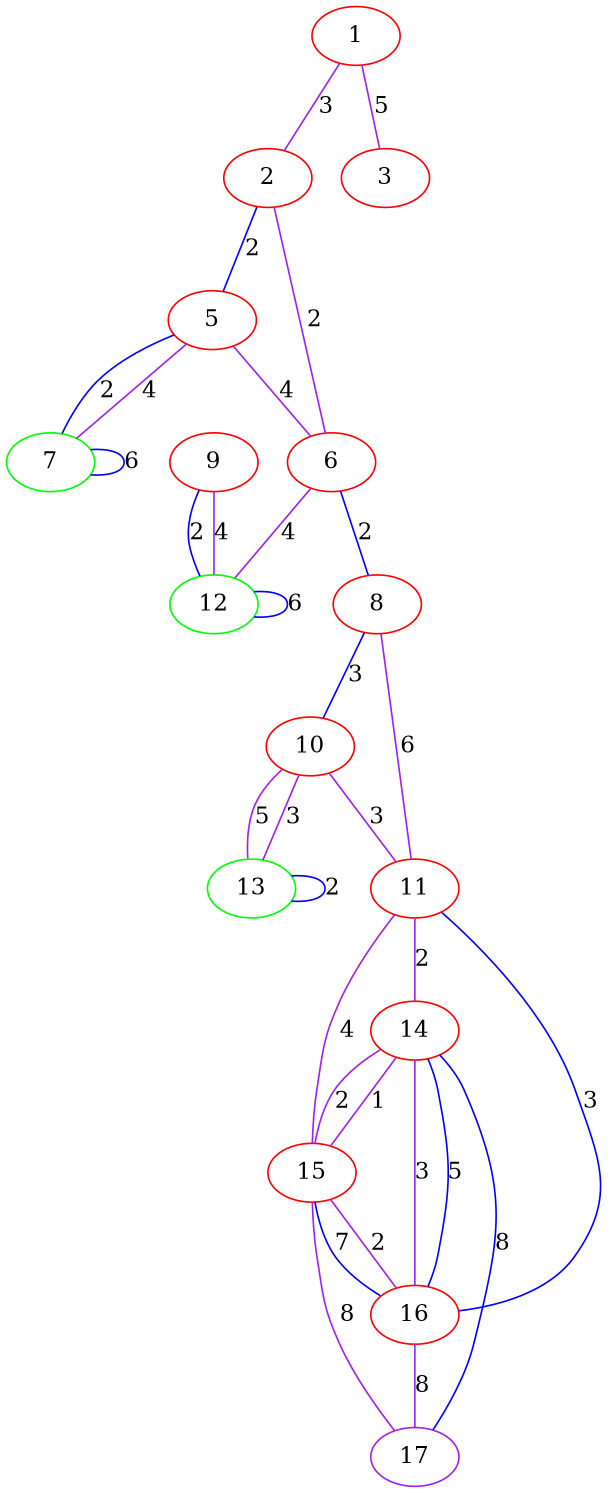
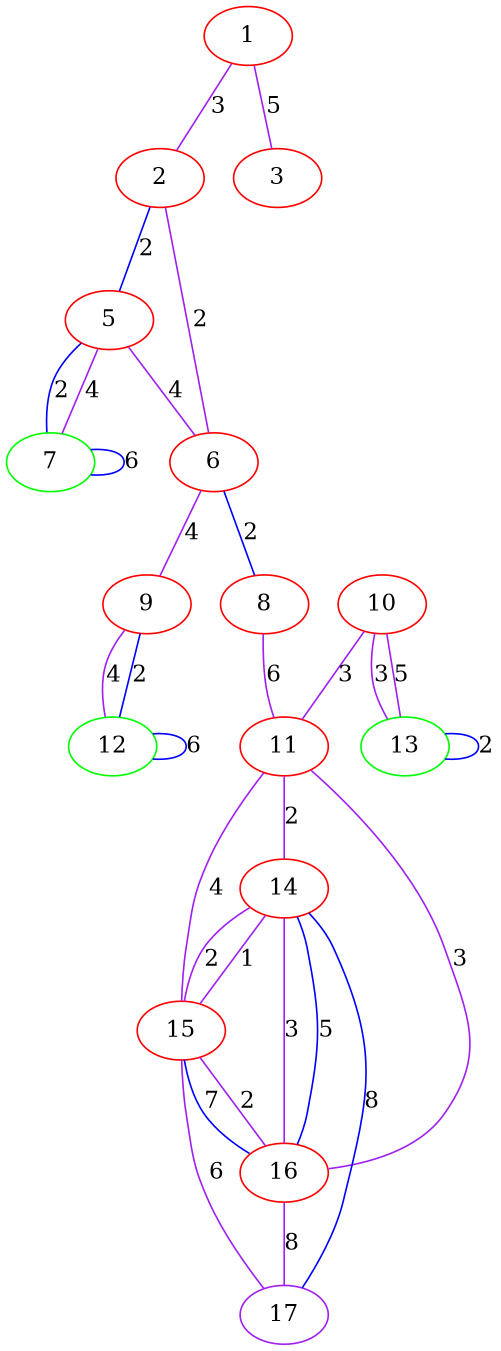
(273, 533) -> (180, 533)
(344, 675) -> none
(589, 1129) -> (458, 987)
(348, 1315) -> (217, 1173)
